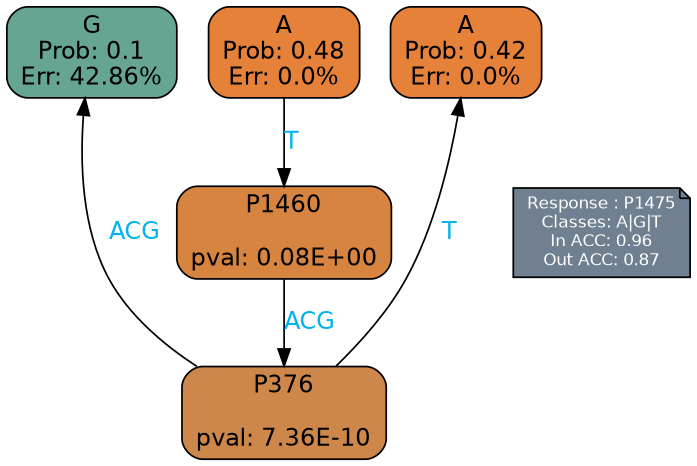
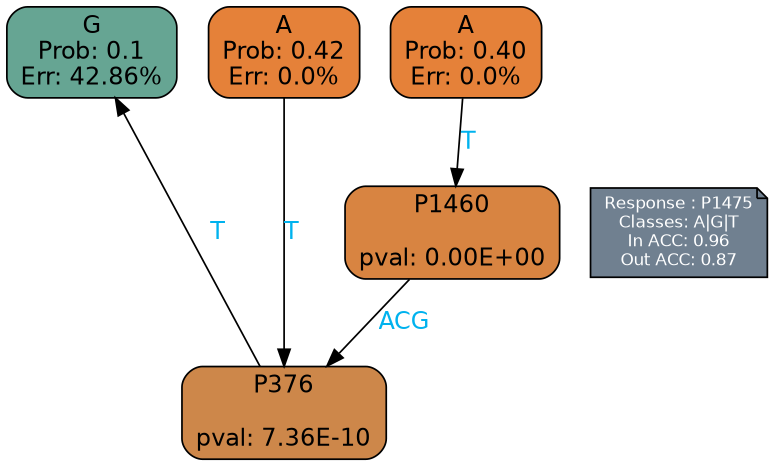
(284, 52) -> (466, 52)
(135, 233) -> (218, 233)
(284, 233) -> (452, 233)
(419, 252) -> (284, 224)
